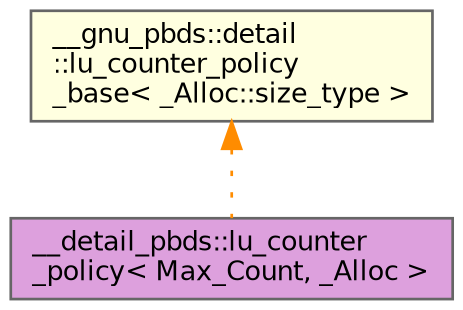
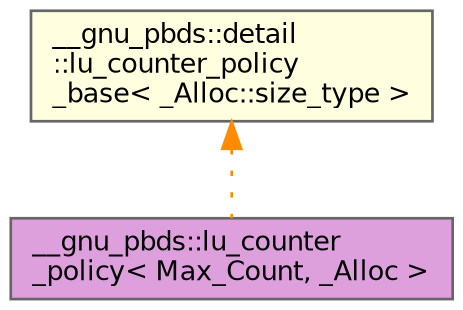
(232, 259) -> (232, 259)
